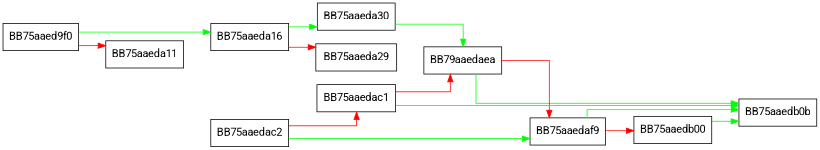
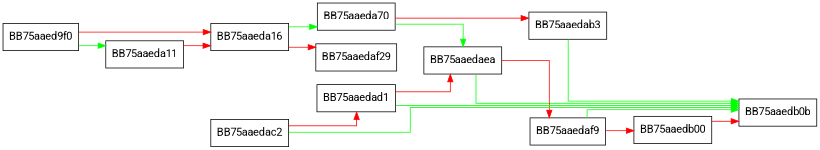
(356, 17) -> (356, 17)
none -> (568, 26)
(141, 32) -> (141, 32)
(88, 46) -> (88, 46)
none -> (193, 46)
(356, 57) -> (356, 57)
(463, 60) -> (463, 60)
(356, 98) -> (356, 98)
(722, 121) -> (722, 121)
(406, 139) -> (410, 114)
